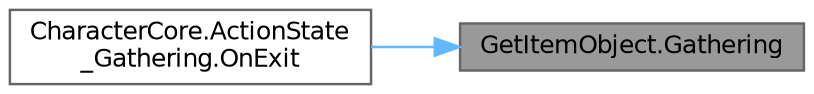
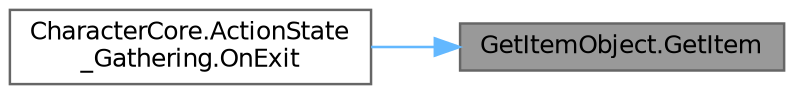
(632, 47) -> (622, 47)
